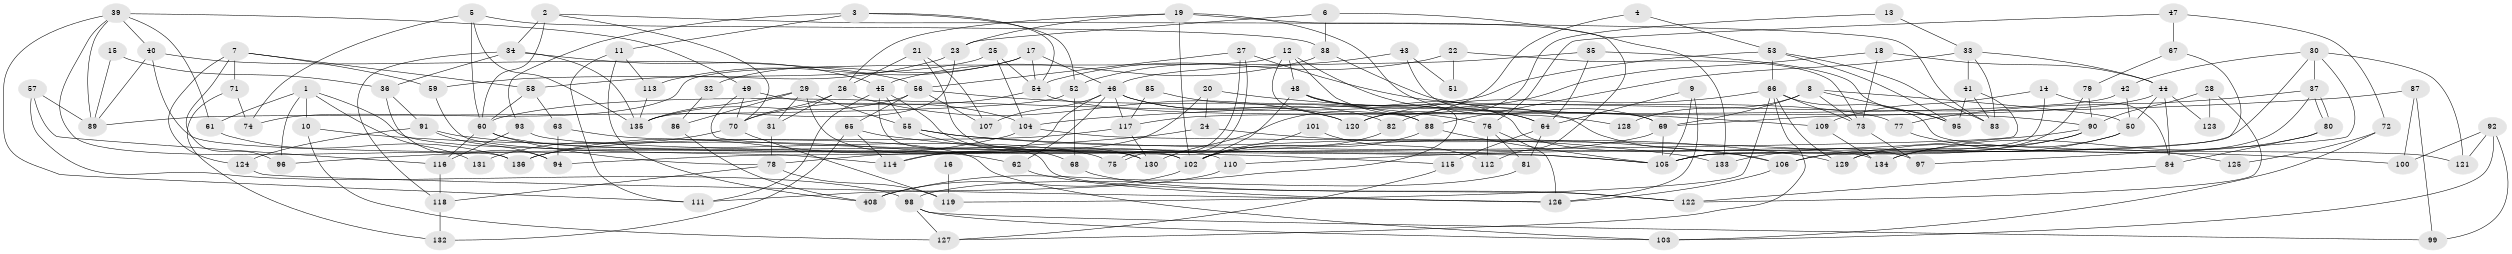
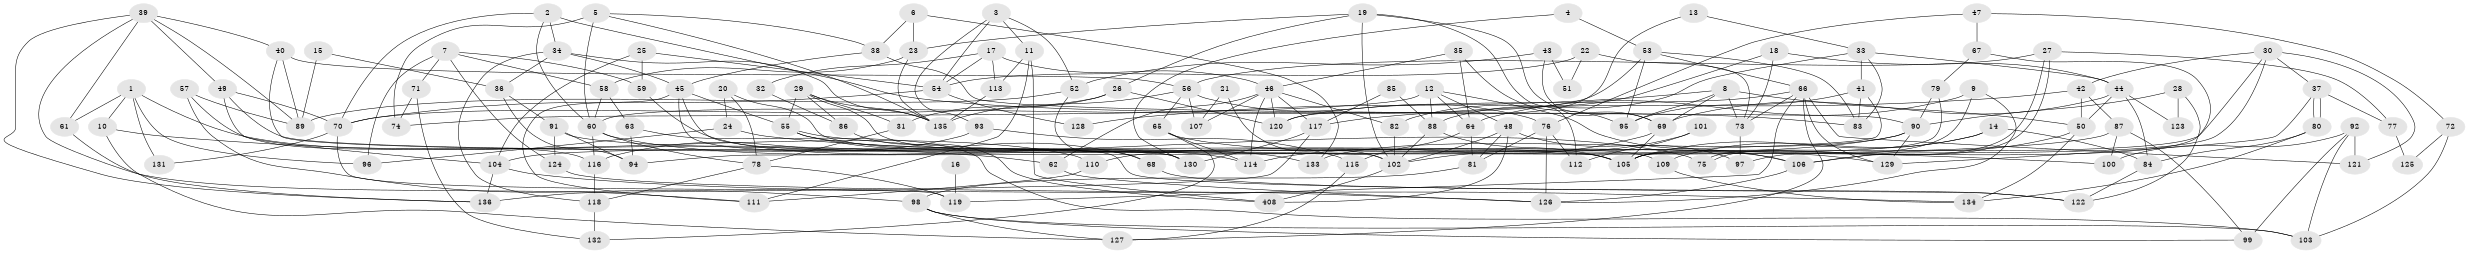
(880, 70) -> none
(1420, 108) -> (1491, 146)
none -> (2103, 111)
